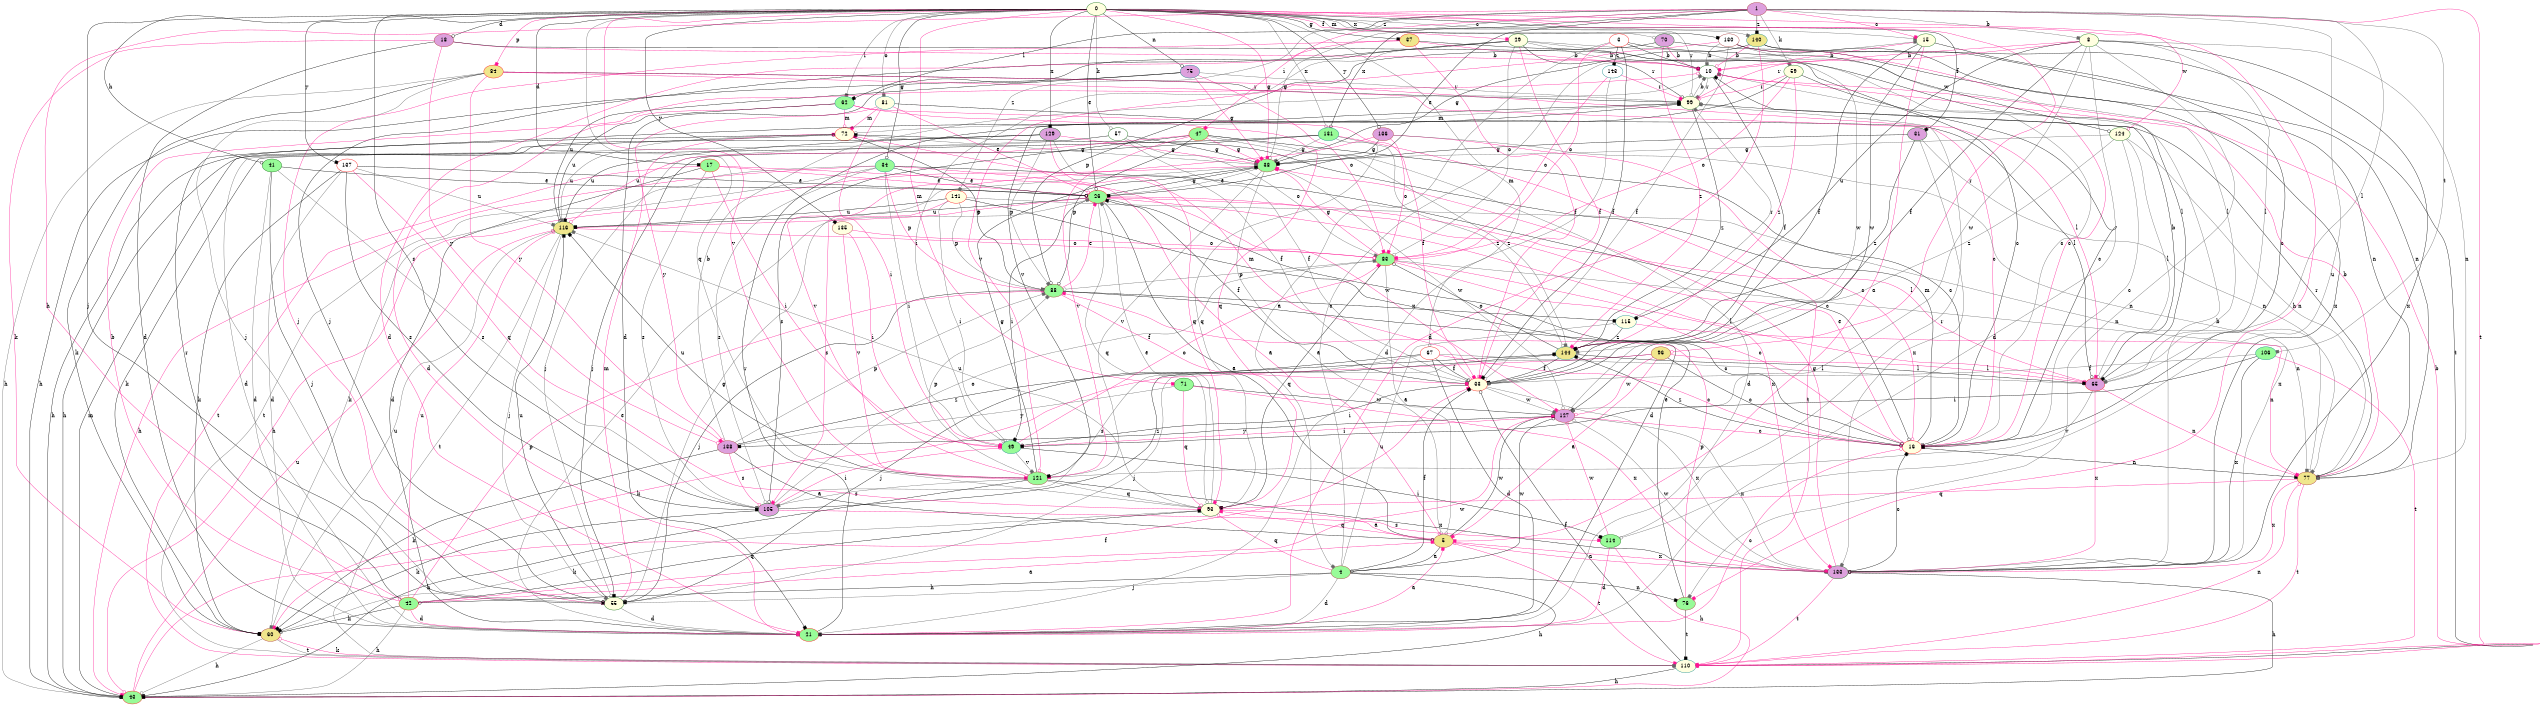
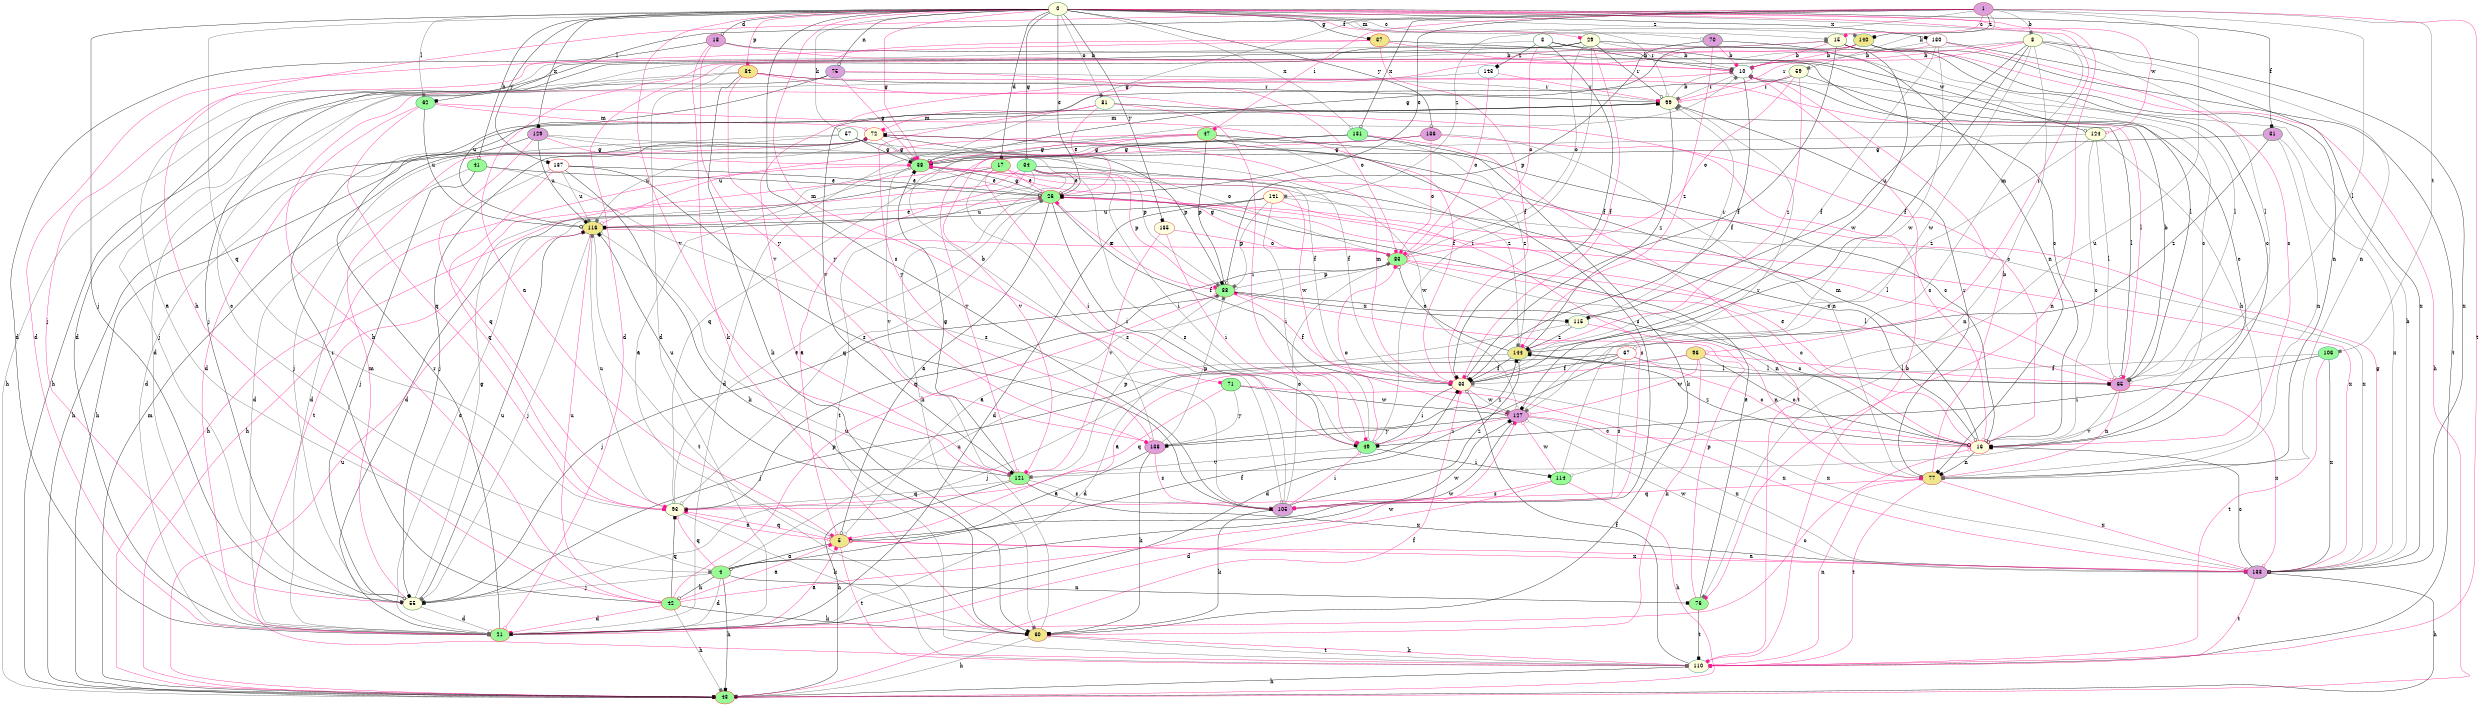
(1619, 40) -> (1543, 40)
(1188, 516) -> (1476, 495)
none -> (1010, 538)
none -> (2144, 689)
